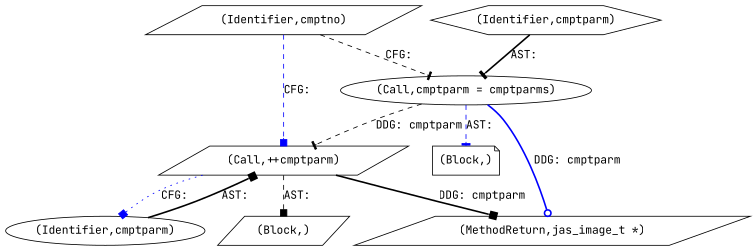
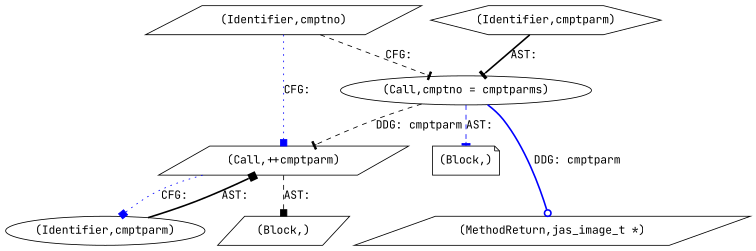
(284, 86) -> (284, 86)
(466, 90) -> (466, 90)
(412, 195) -> none
